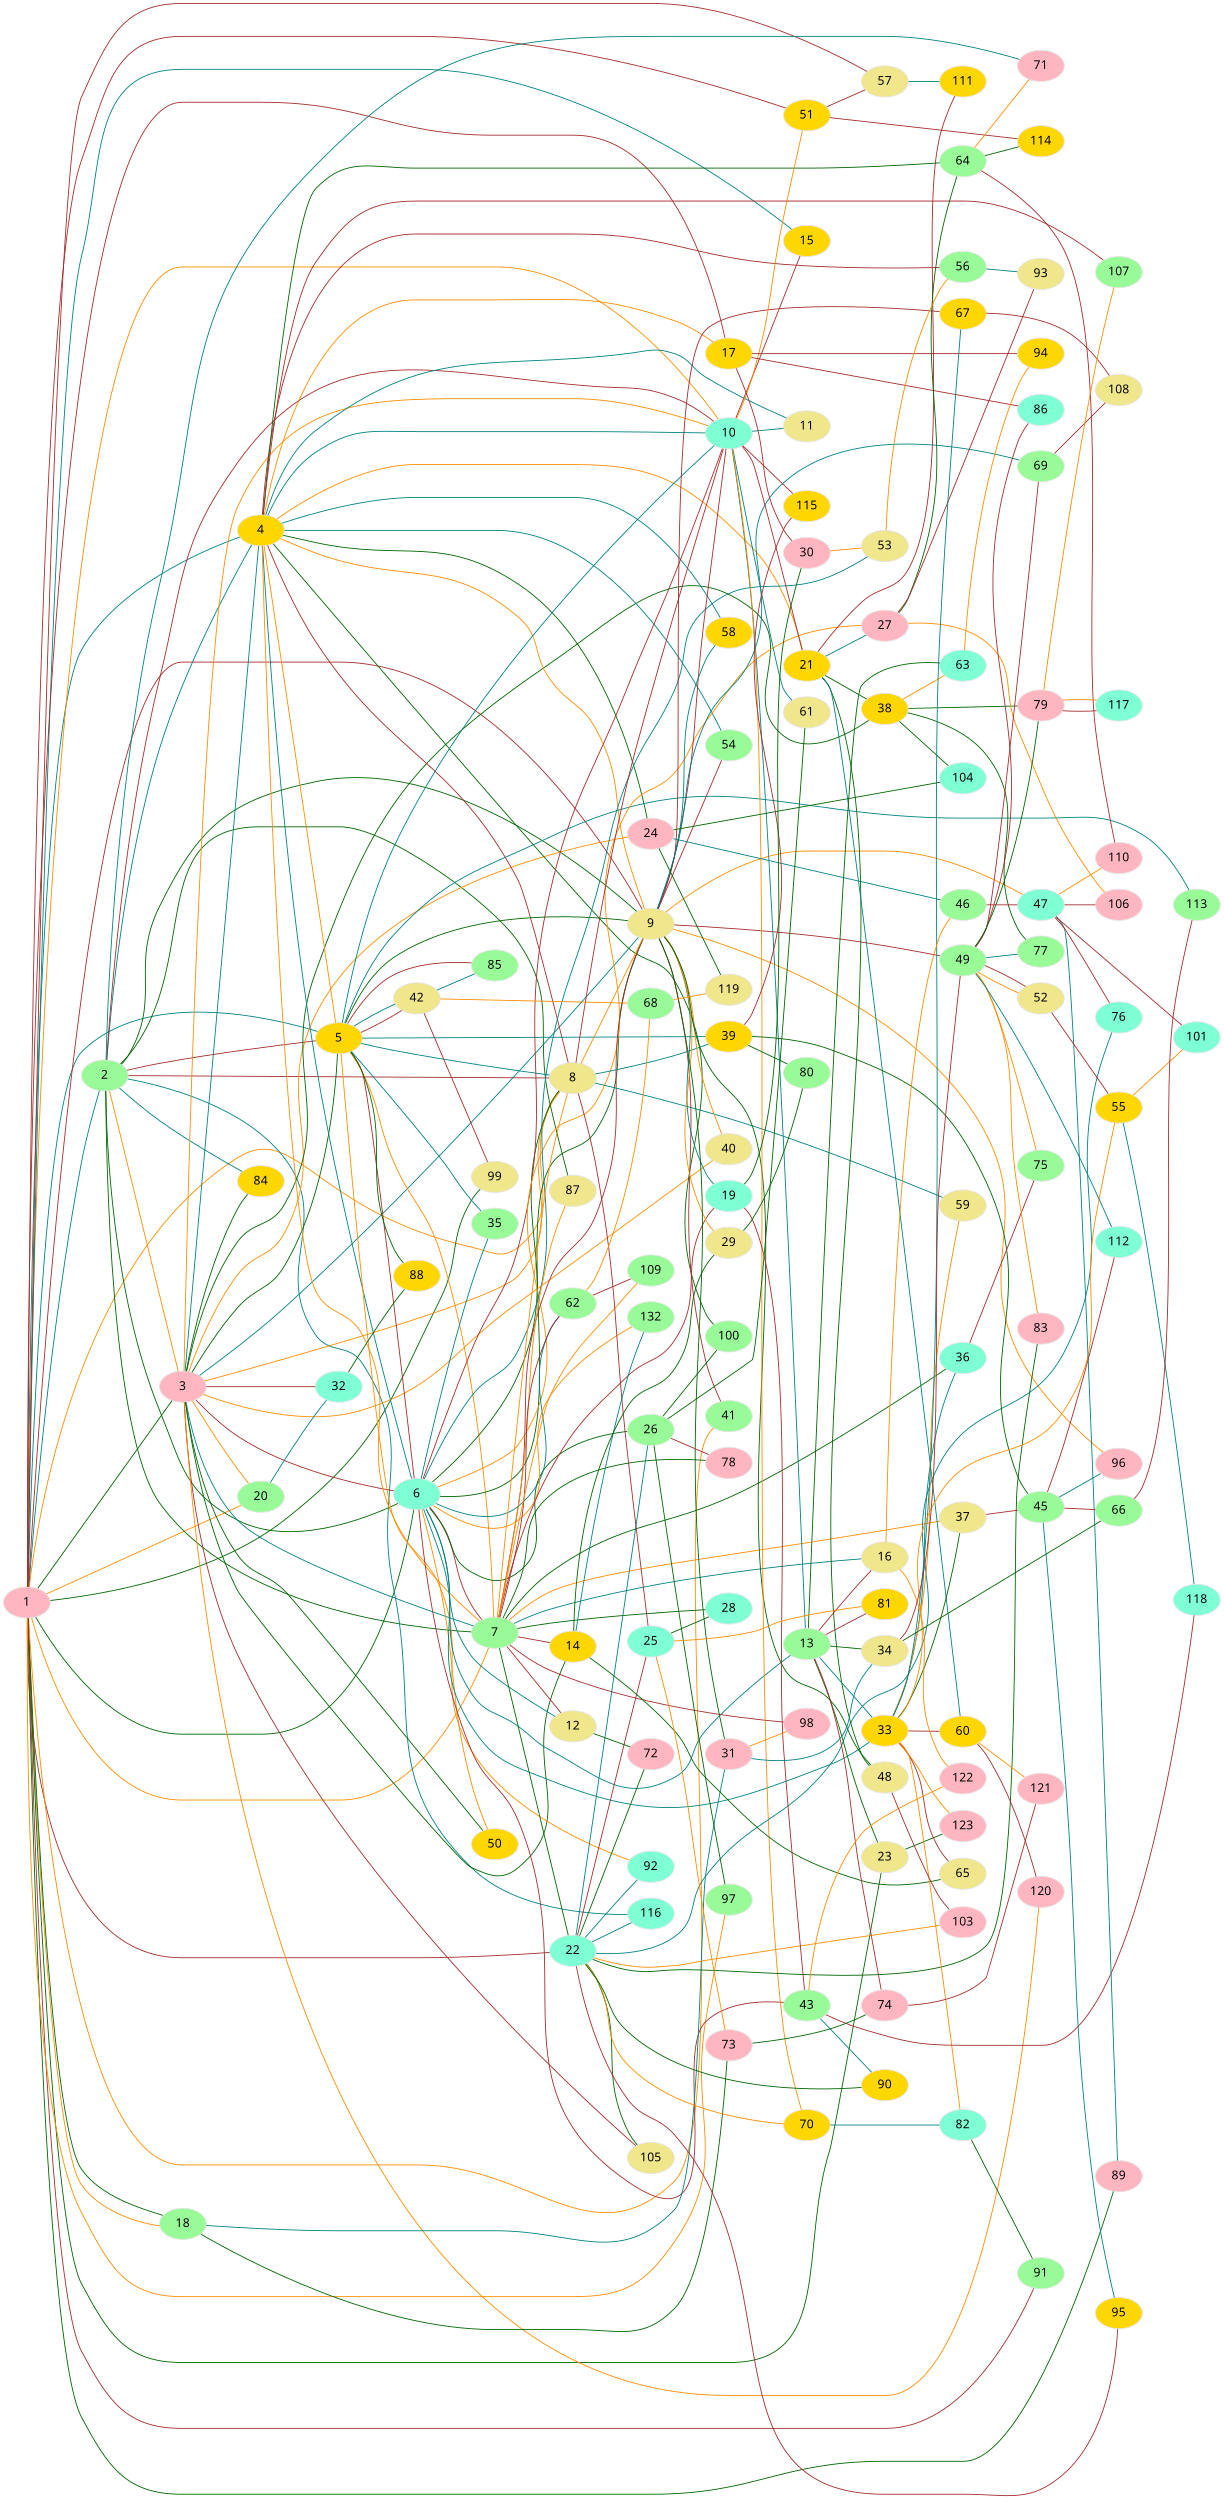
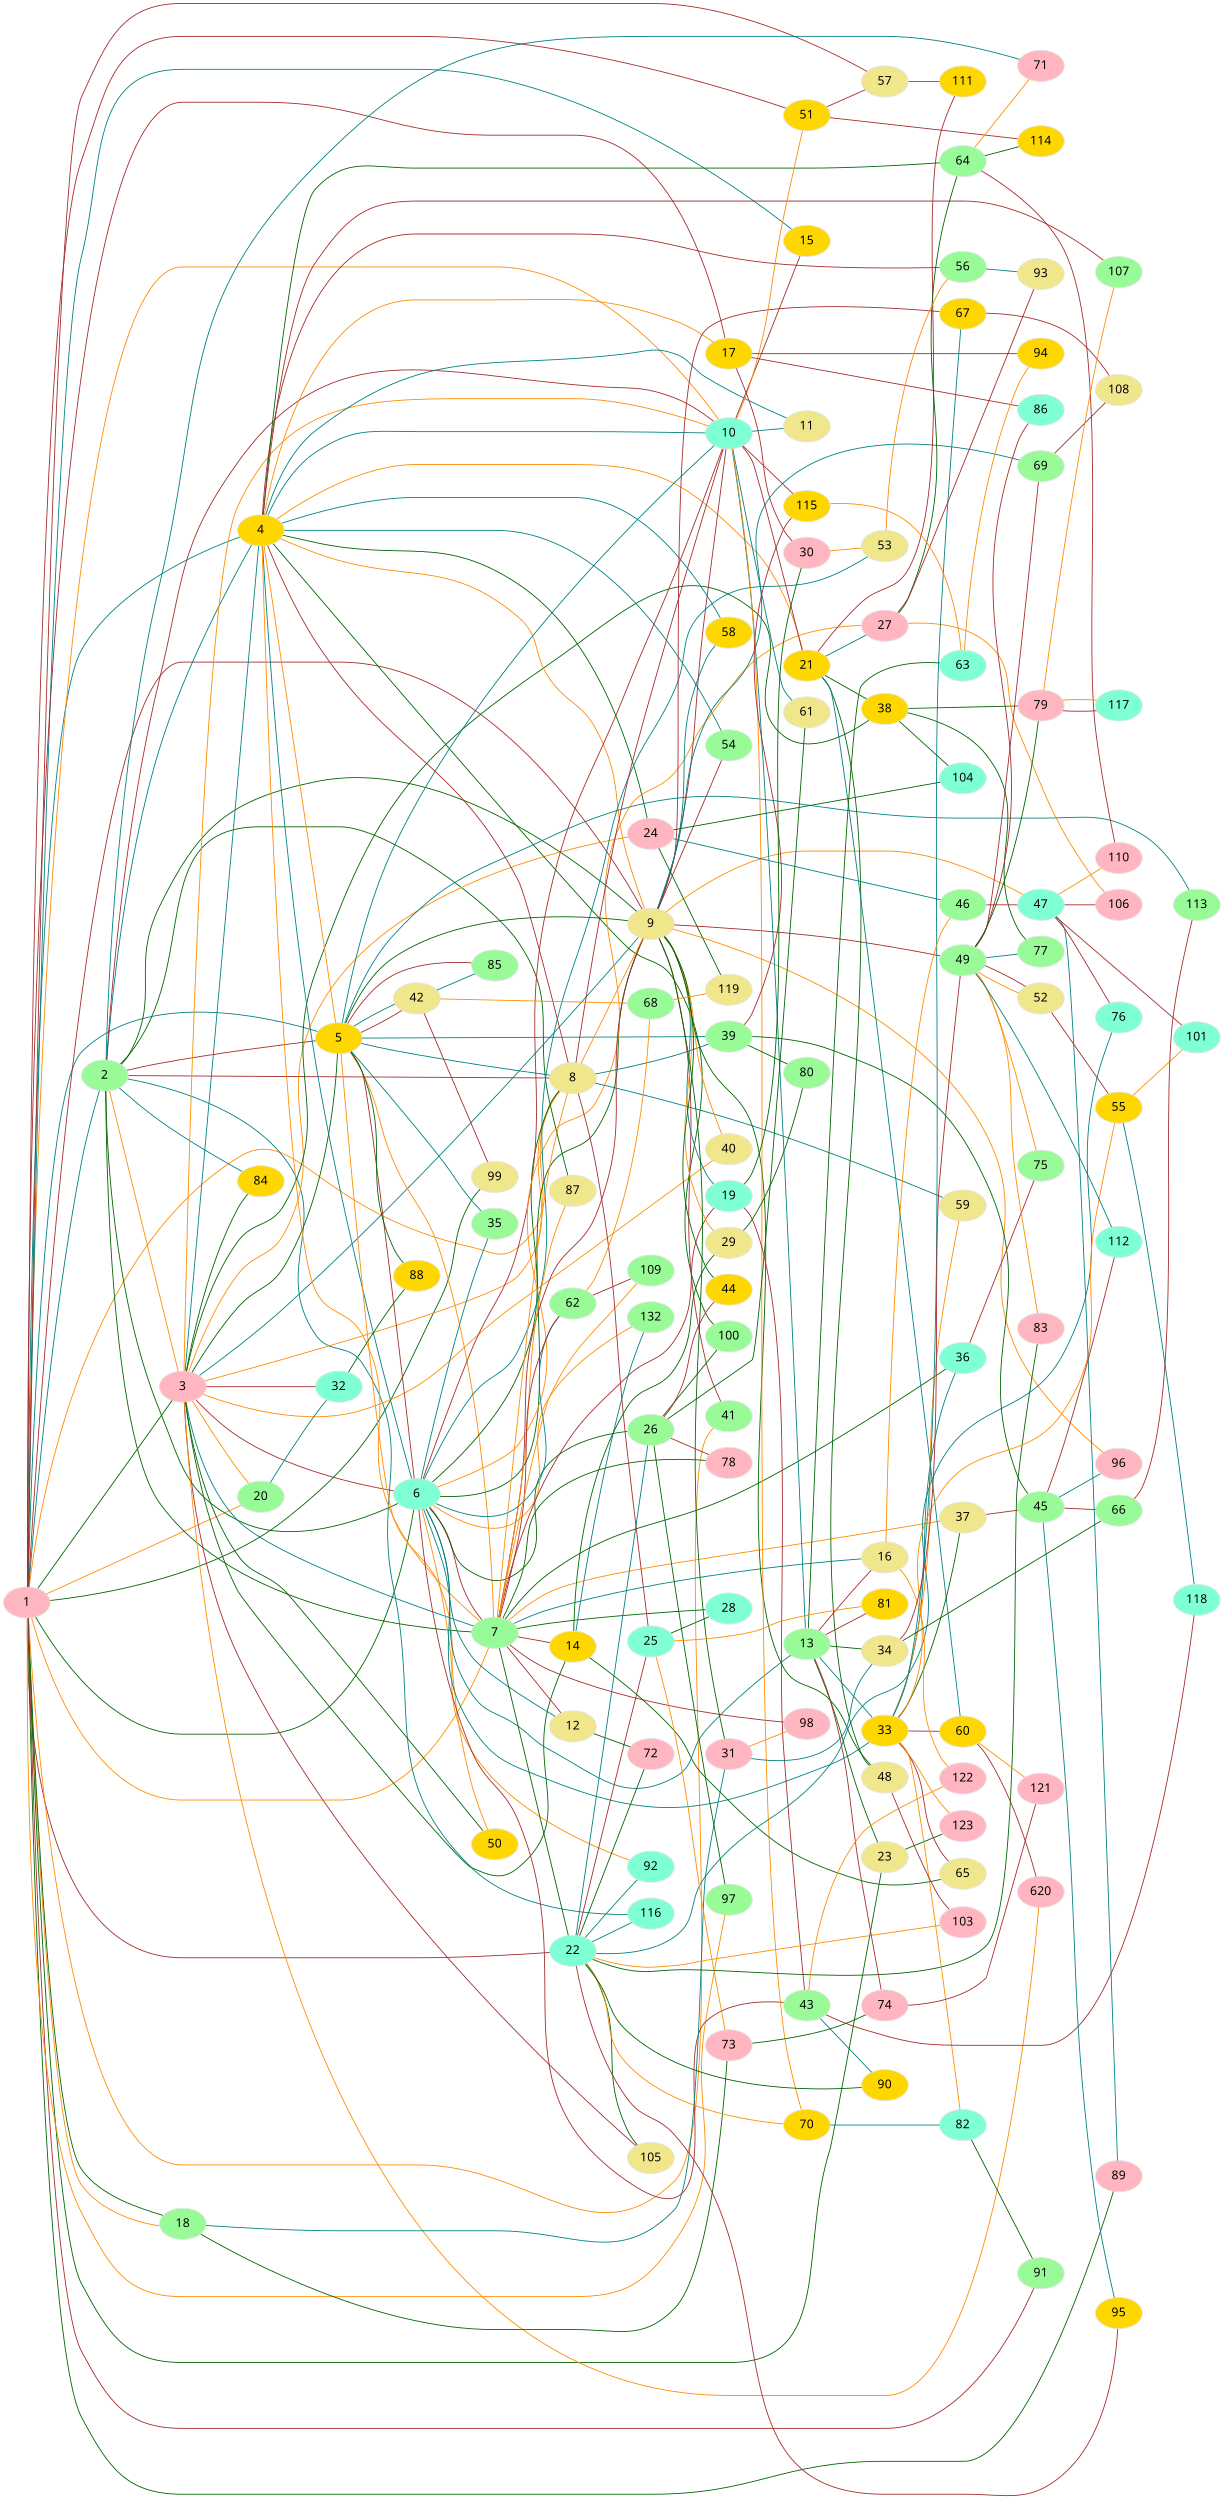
(924, 687) -> (934, 554)
(729, 1037) -> (729, 1037)
none -> (729, 1290)
(1041, 1892) -> (1041, 1892)
